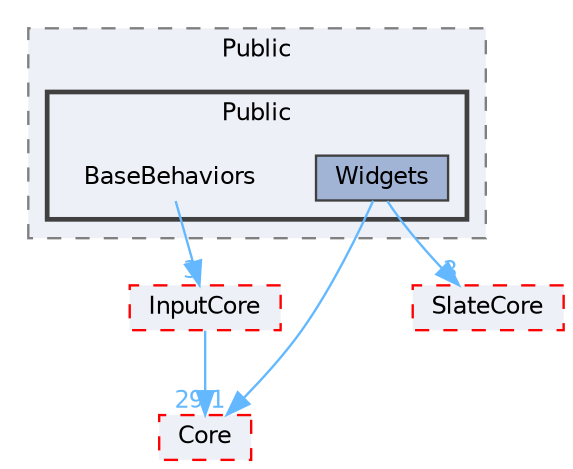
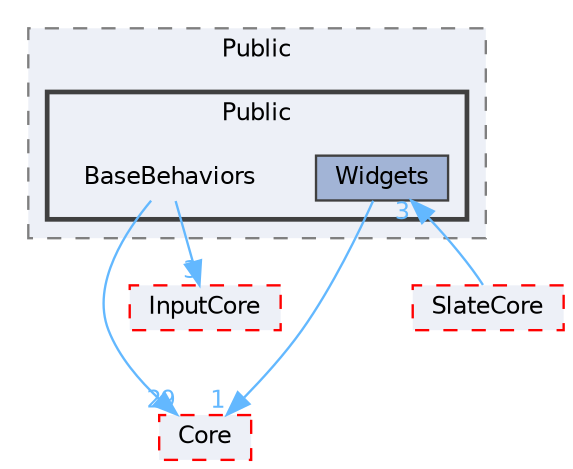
(413, 236) -> (460, 253)
(205, 361) -> (104, 302)
